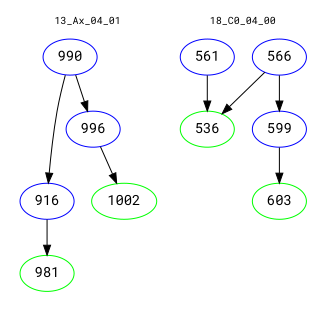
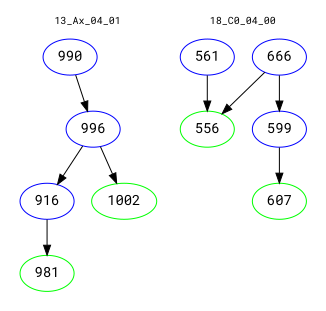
(279, 57) -> (279, 57)
(55, 124) -> (73, 161)
(207, 129) -> (207, 129)
(279, 201) -> (279, 201)
